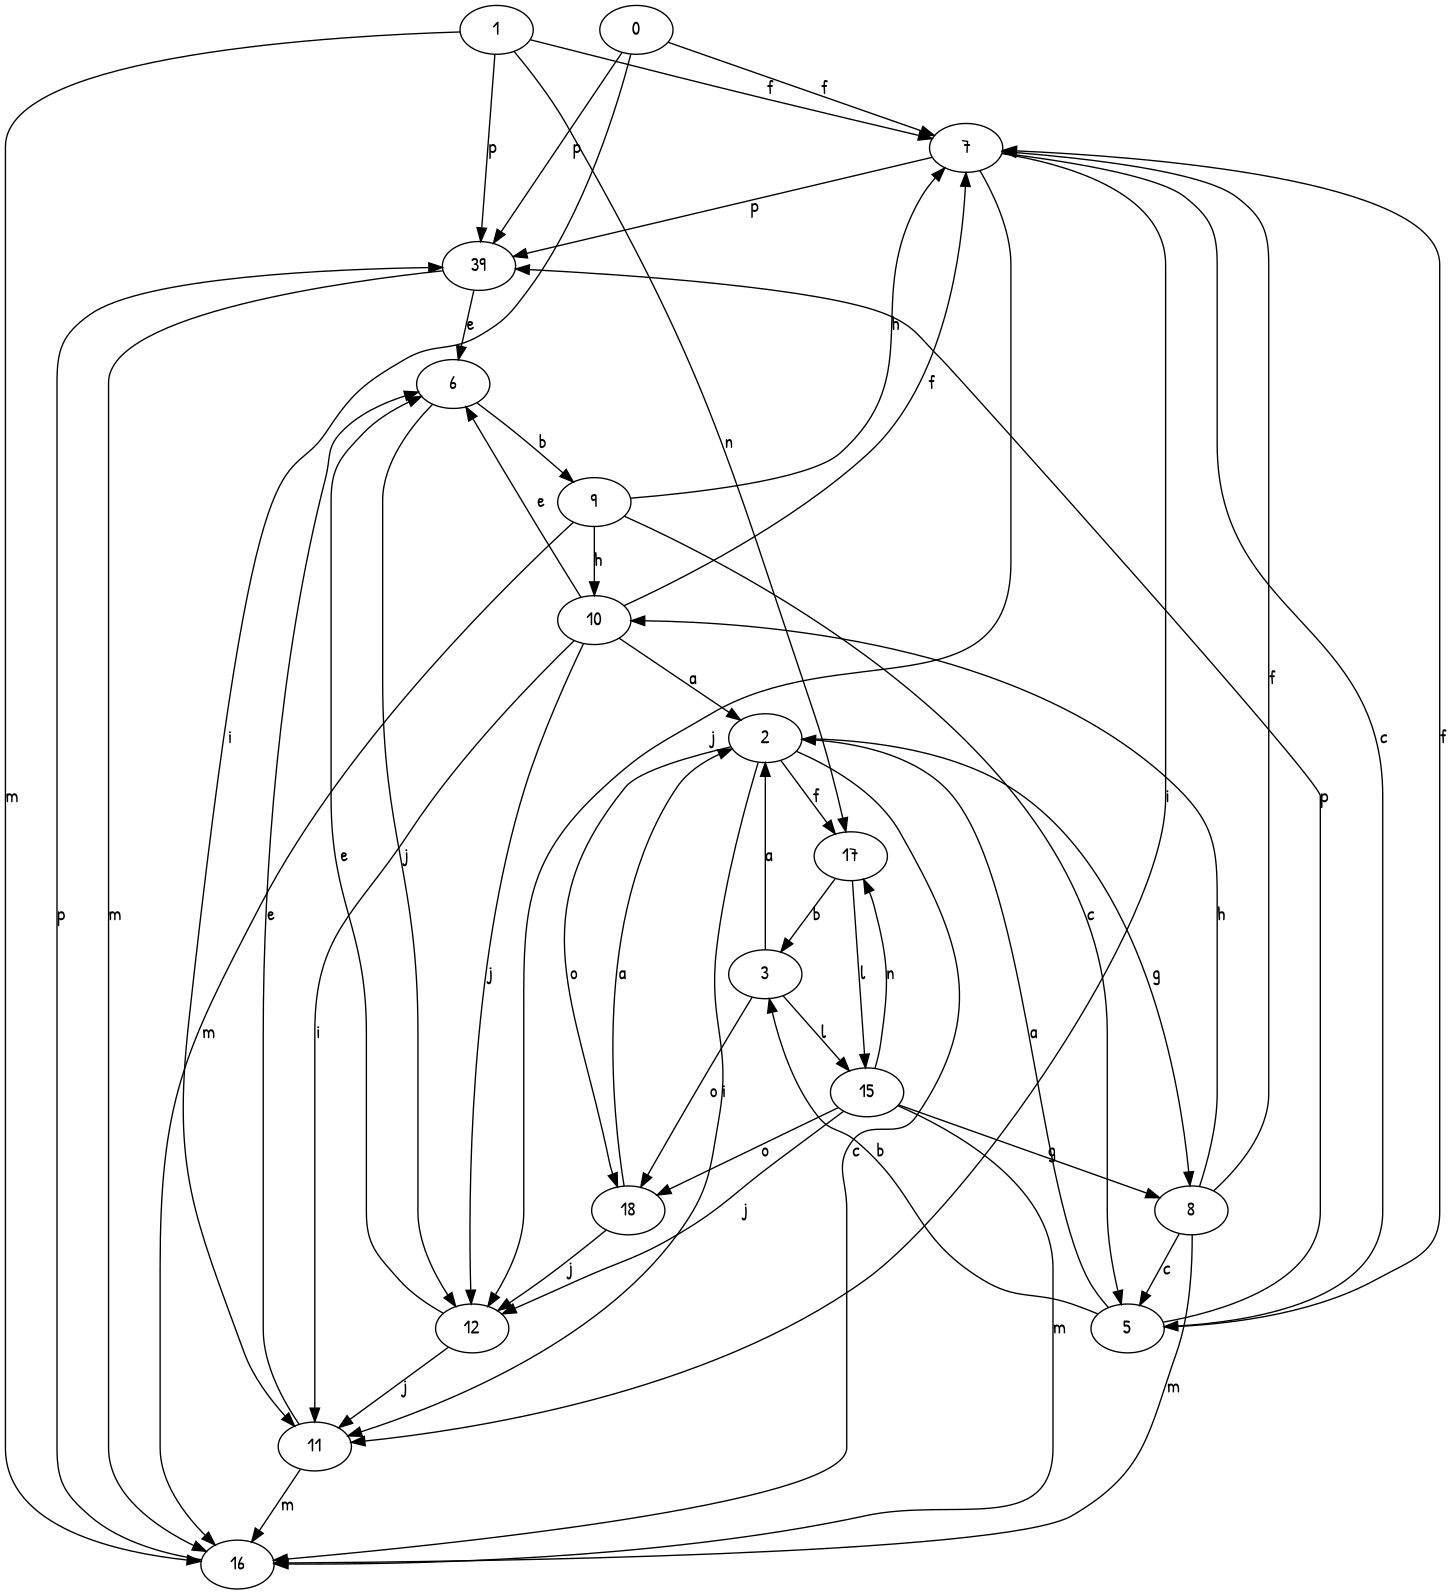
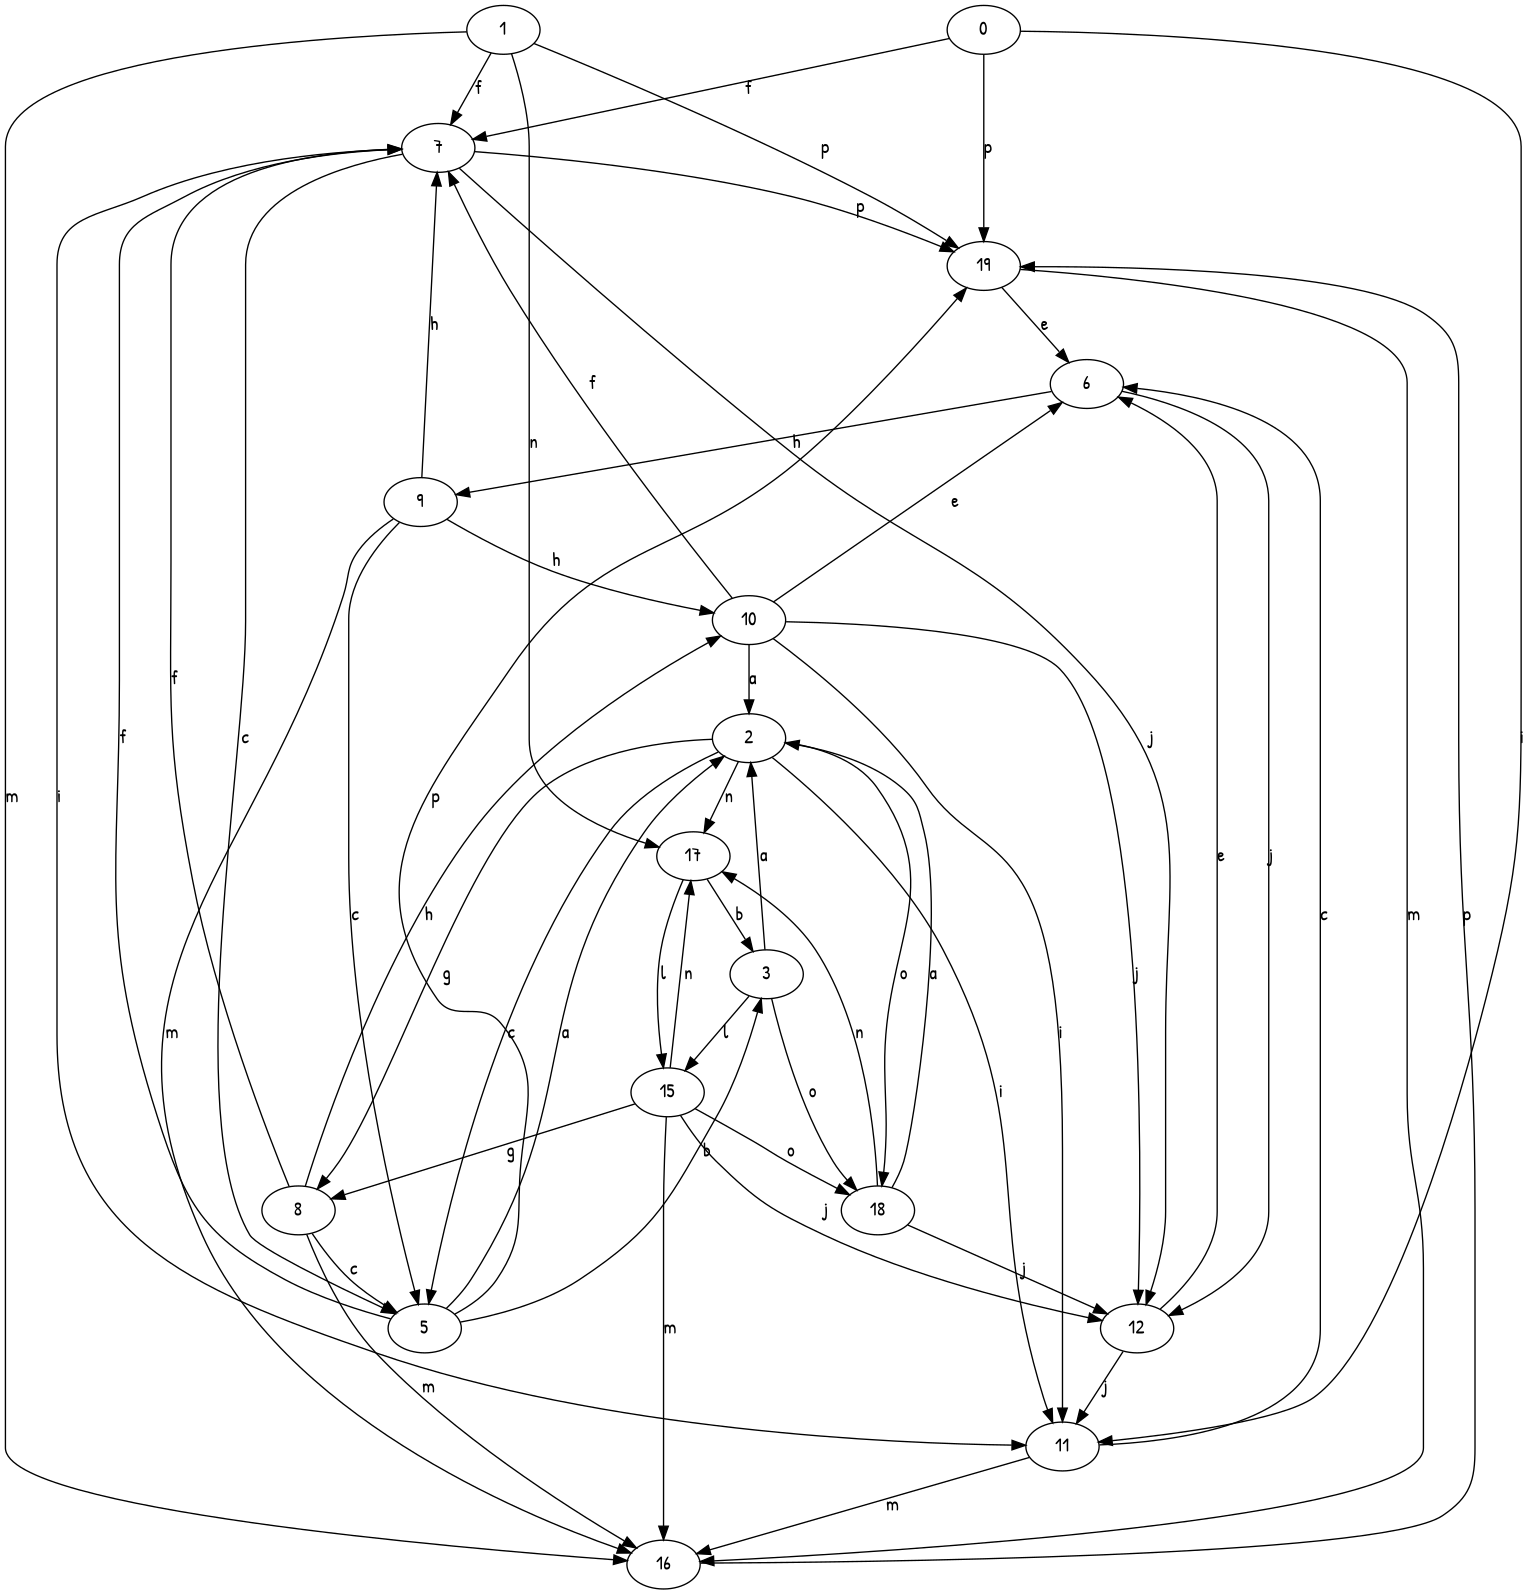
(479, 266) -> (984, 266)
(543, 443) -> (797, 443)
(817, 797) -> (729, 797)
(271, 915) -> (1324, 915)
none -> (846, 1011)
(847, 1327) -> (523, 989)
